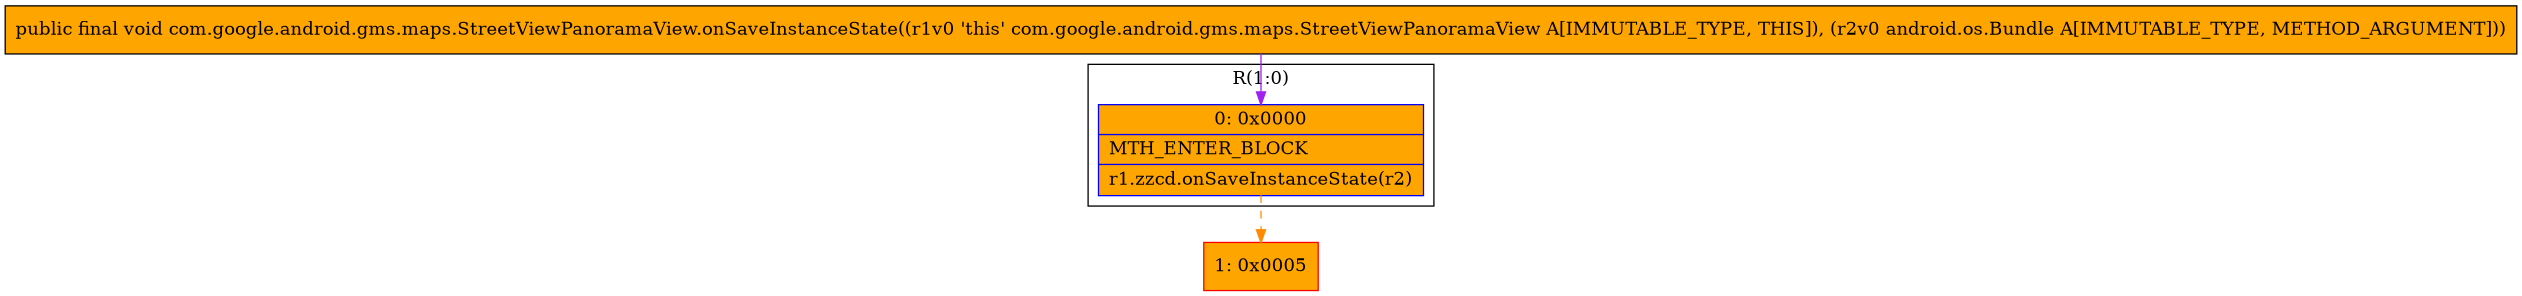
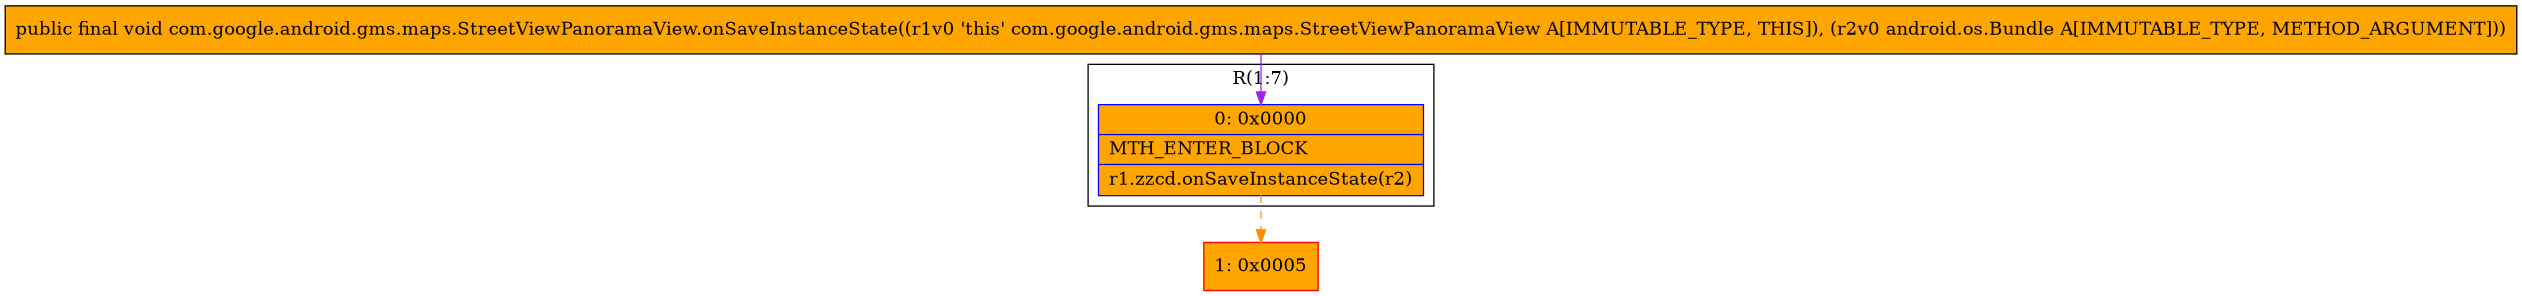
(1261, 79) -> (1261, 79)
